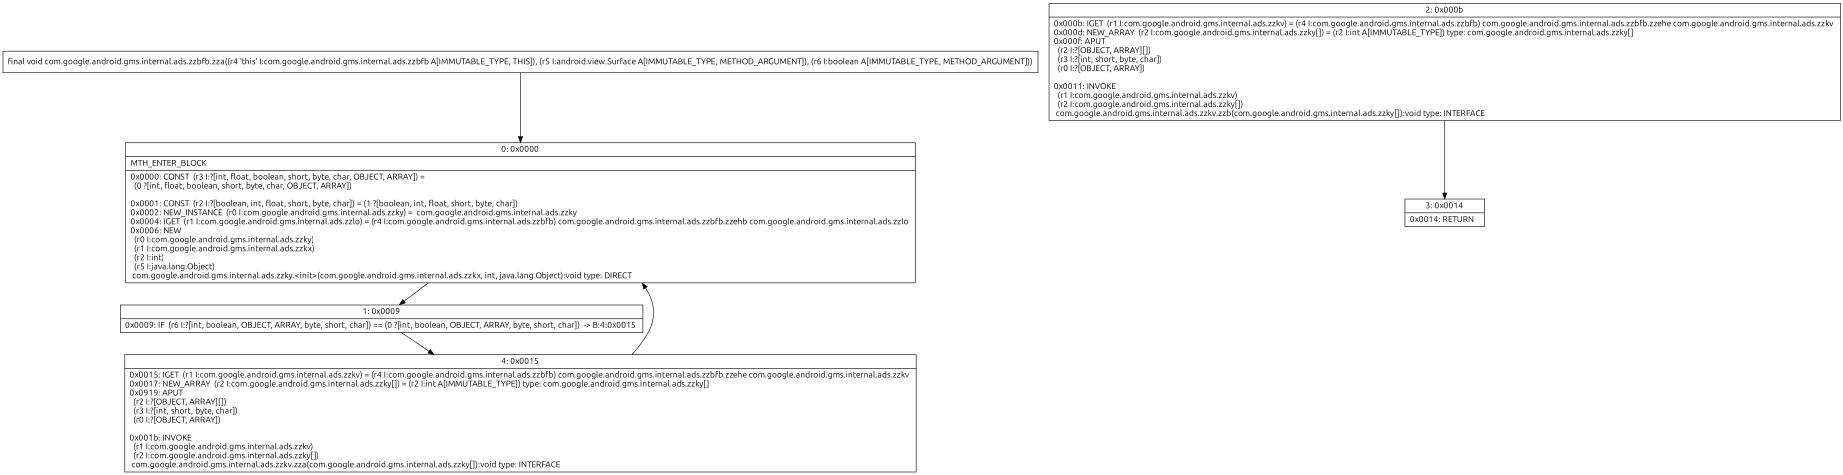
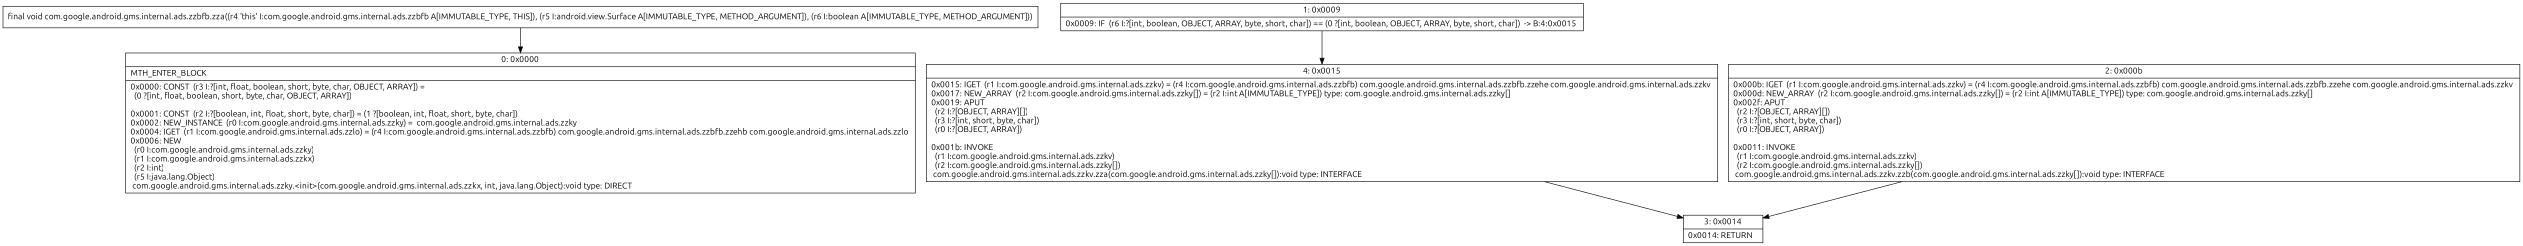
(1082, 42) -> (1761, 103)
(416, 292) -> none
(652, 323) -> (1611, 199)
(158, 393) -> (960, 103)
